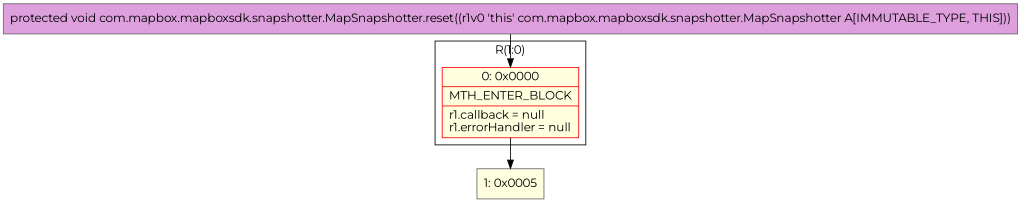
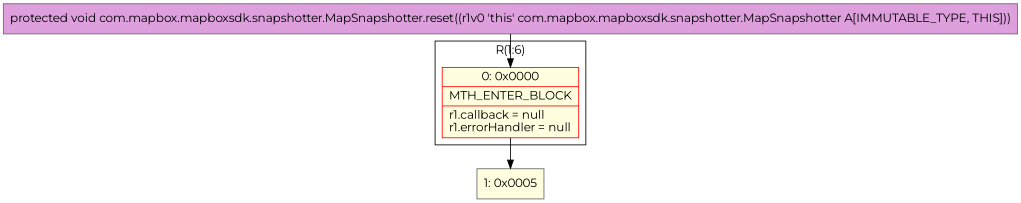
(510, 51) -> (510, 51)
